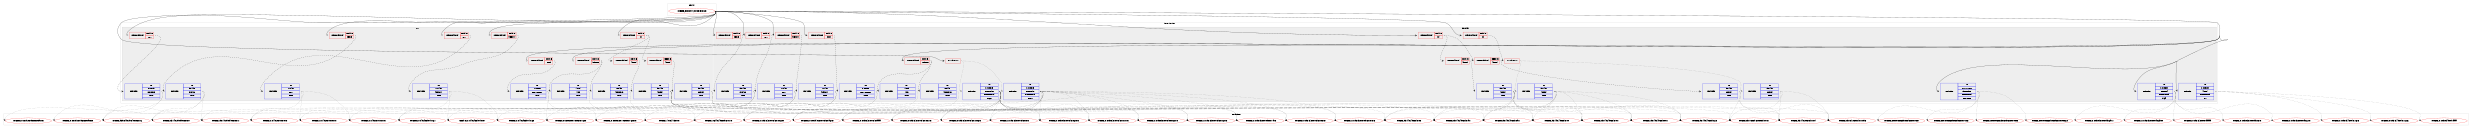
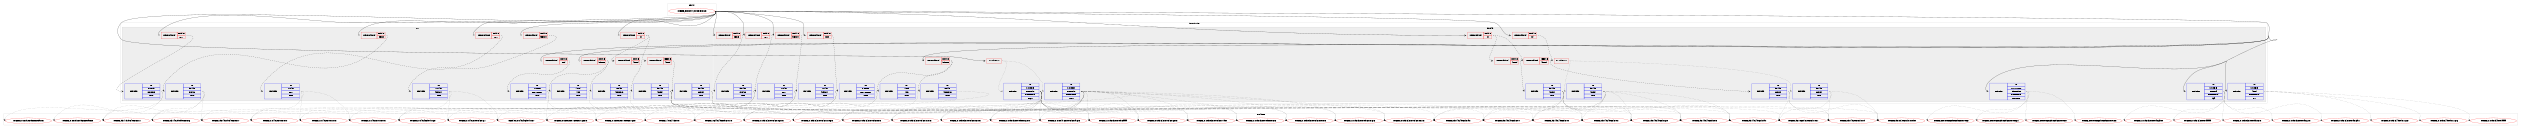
(127, 121) -> (176, 121)
(423, 121) -> (472, 121)
none -> (965, 121)
